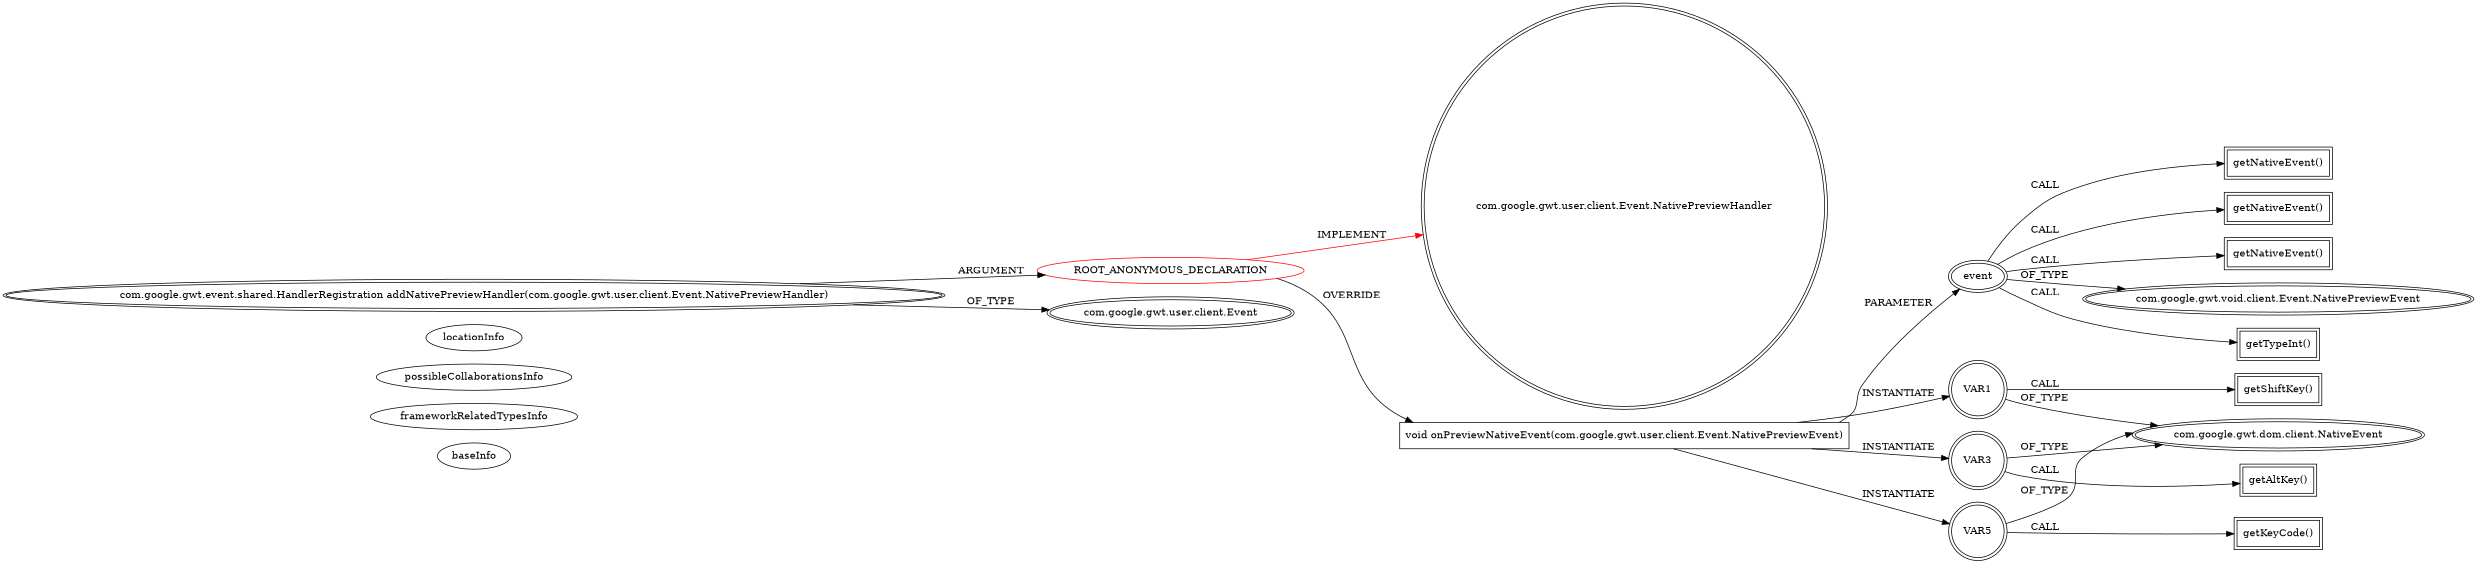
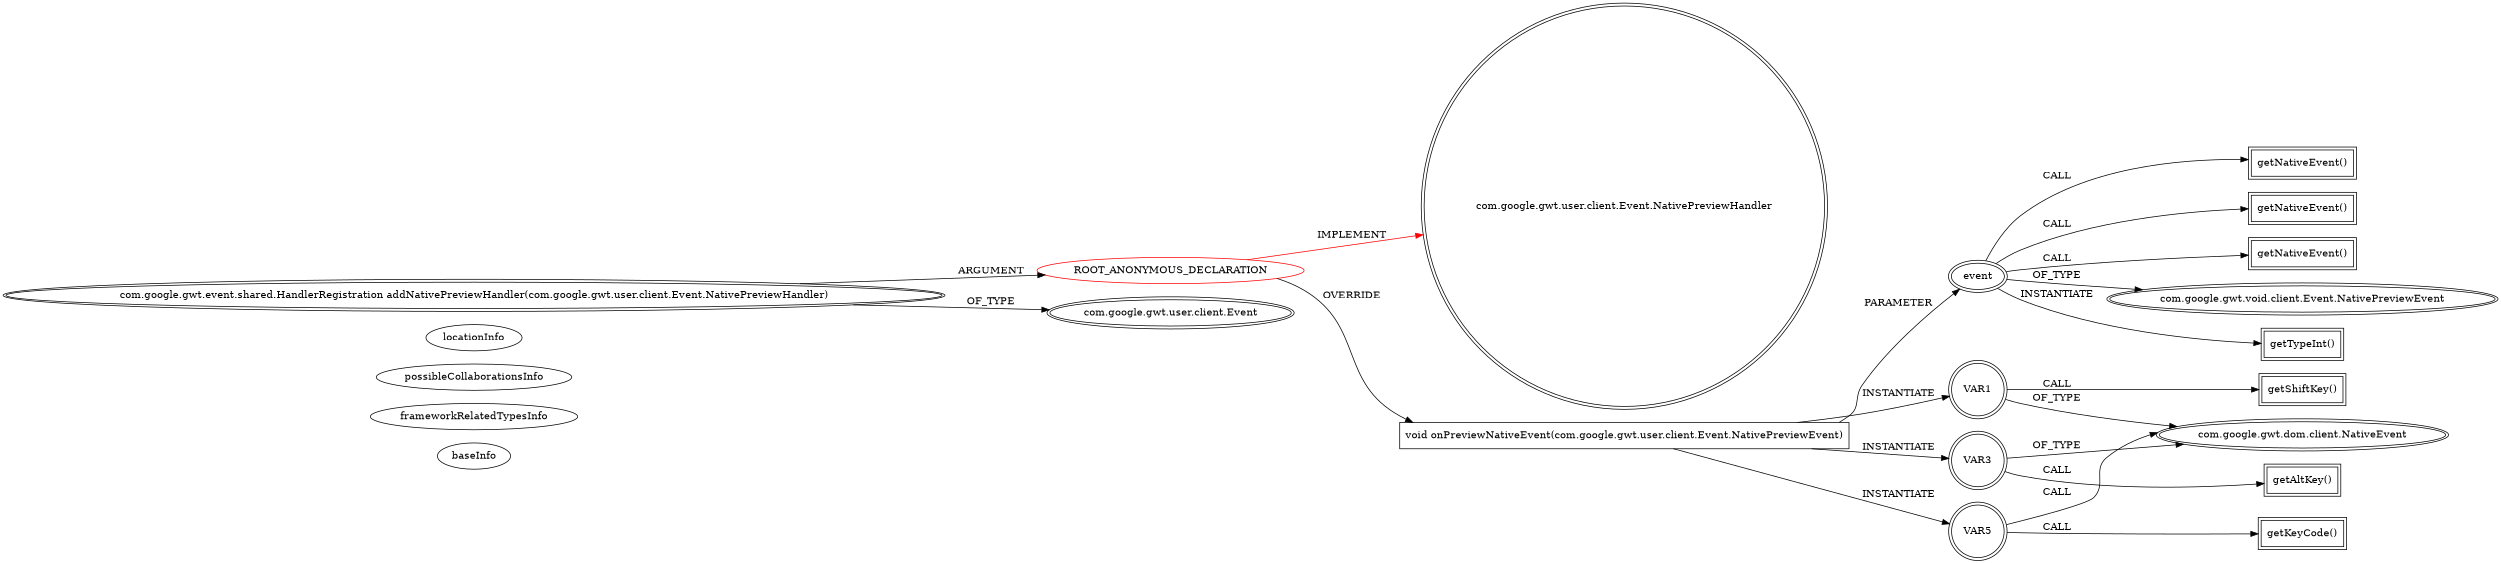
(2045, 293) -> (2057, 294)
(2045, 491) -> (2057, 492)
